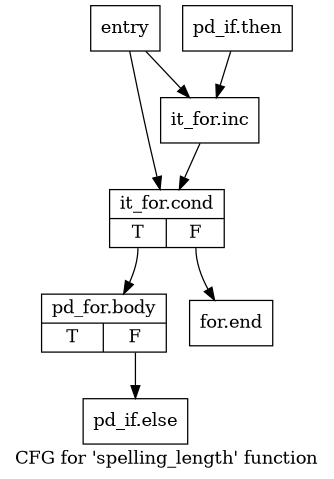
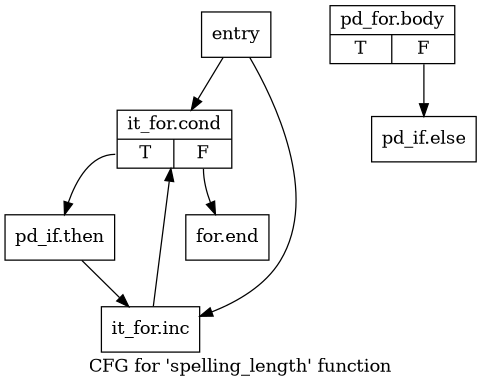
(136, 266) -> (85, 171)
